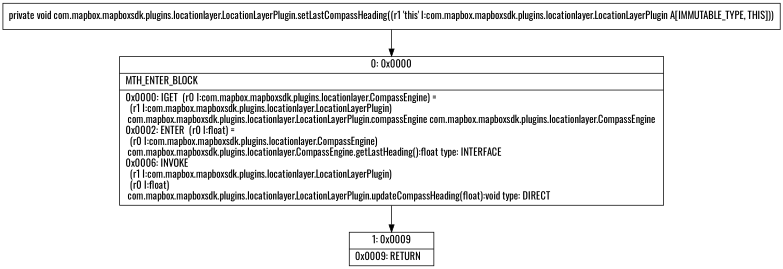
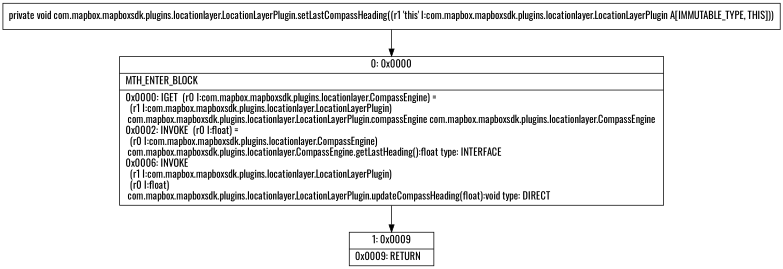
(182, 131) -> (183, 131)
